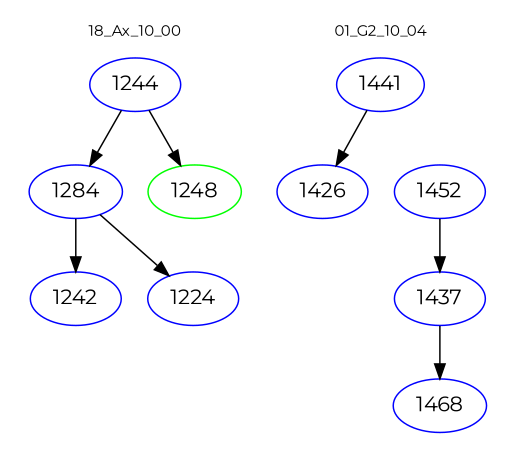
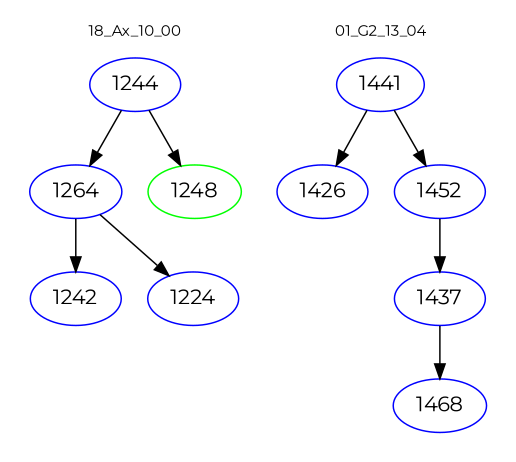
(381, 32) -> (381, 32)
none -> (406, 131)
(76, 192) -> (76, 192)
